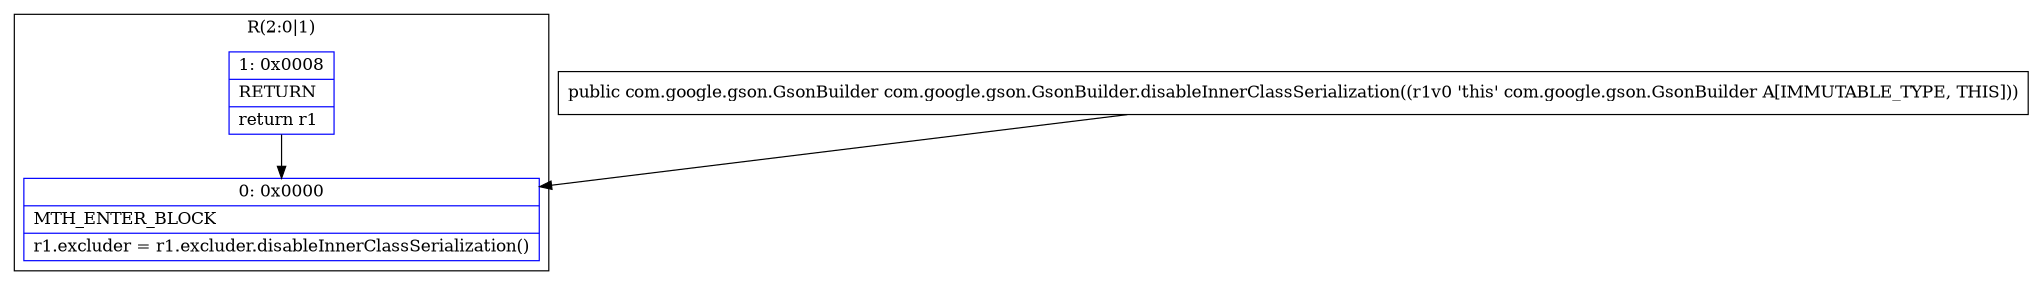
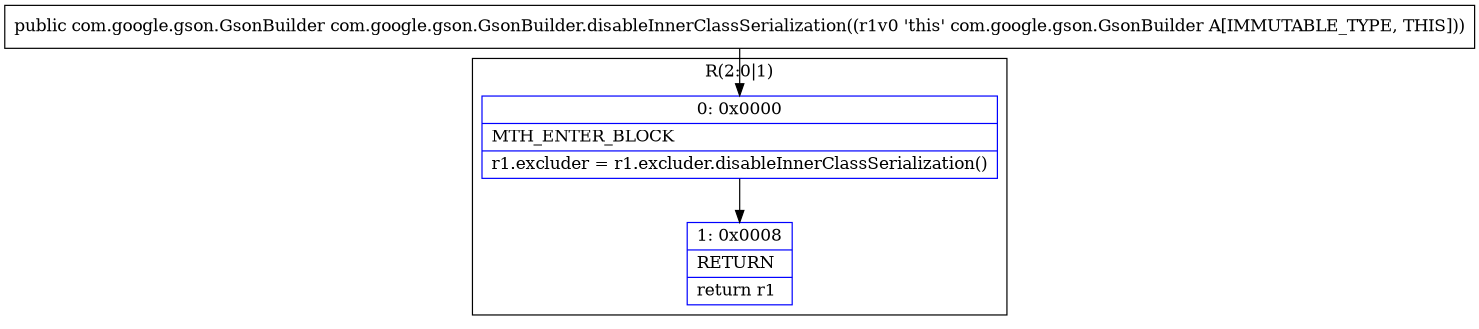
(282, 150) -> (740, 194)
